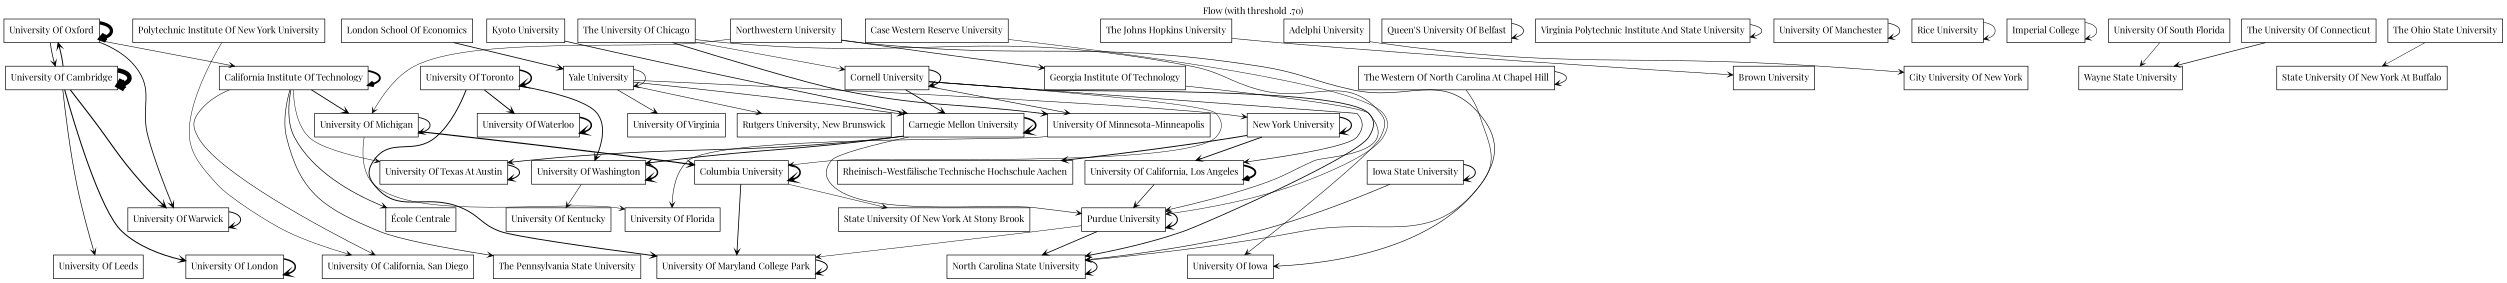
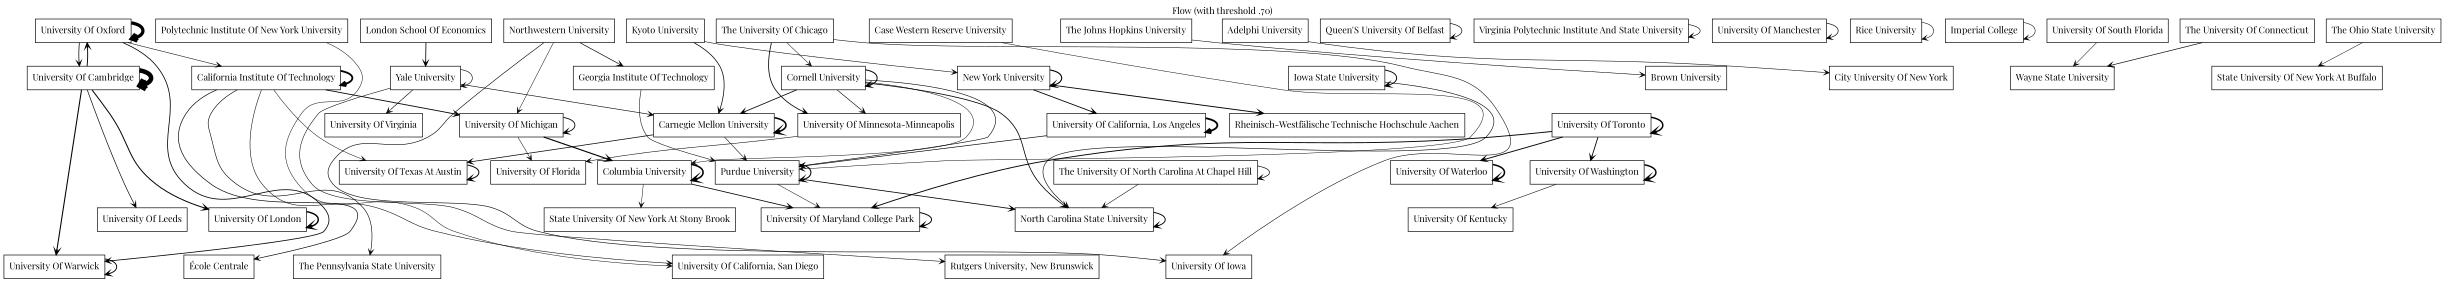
(1457, 78) -> (1156, 172)
(938, 95) -> (828, 58)
(1212, 103) -> (976, 140)
(739, 153) -> none
